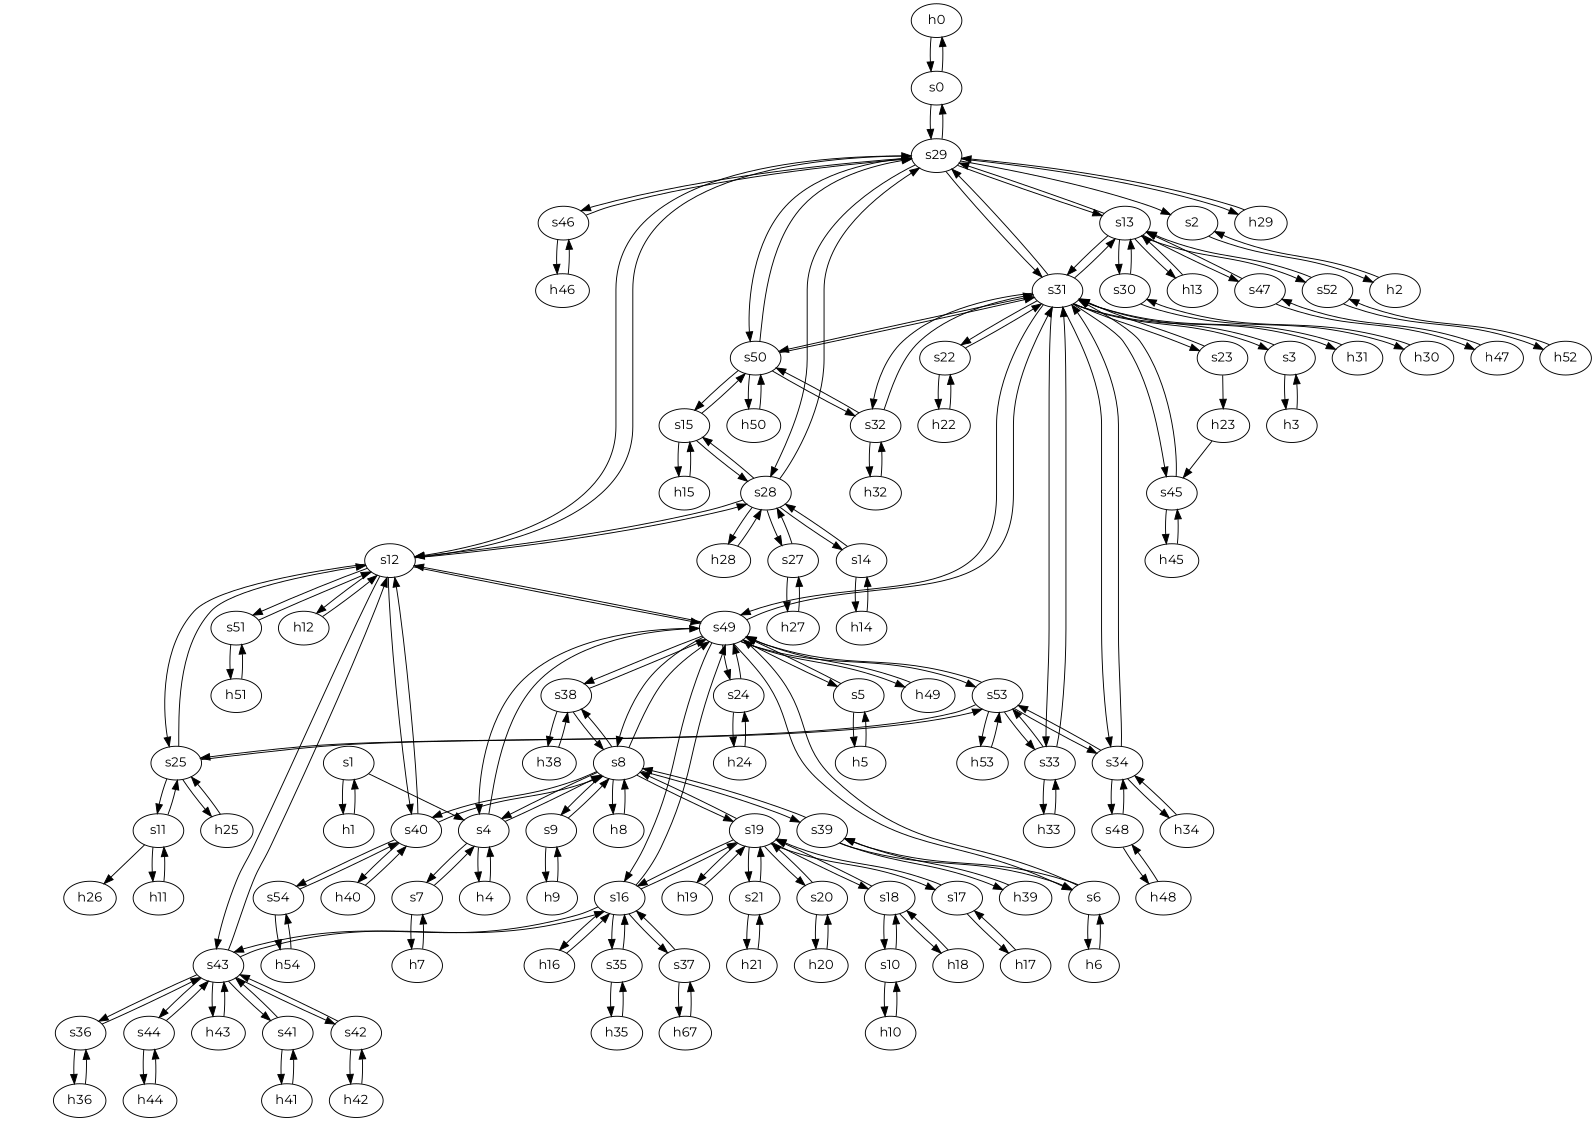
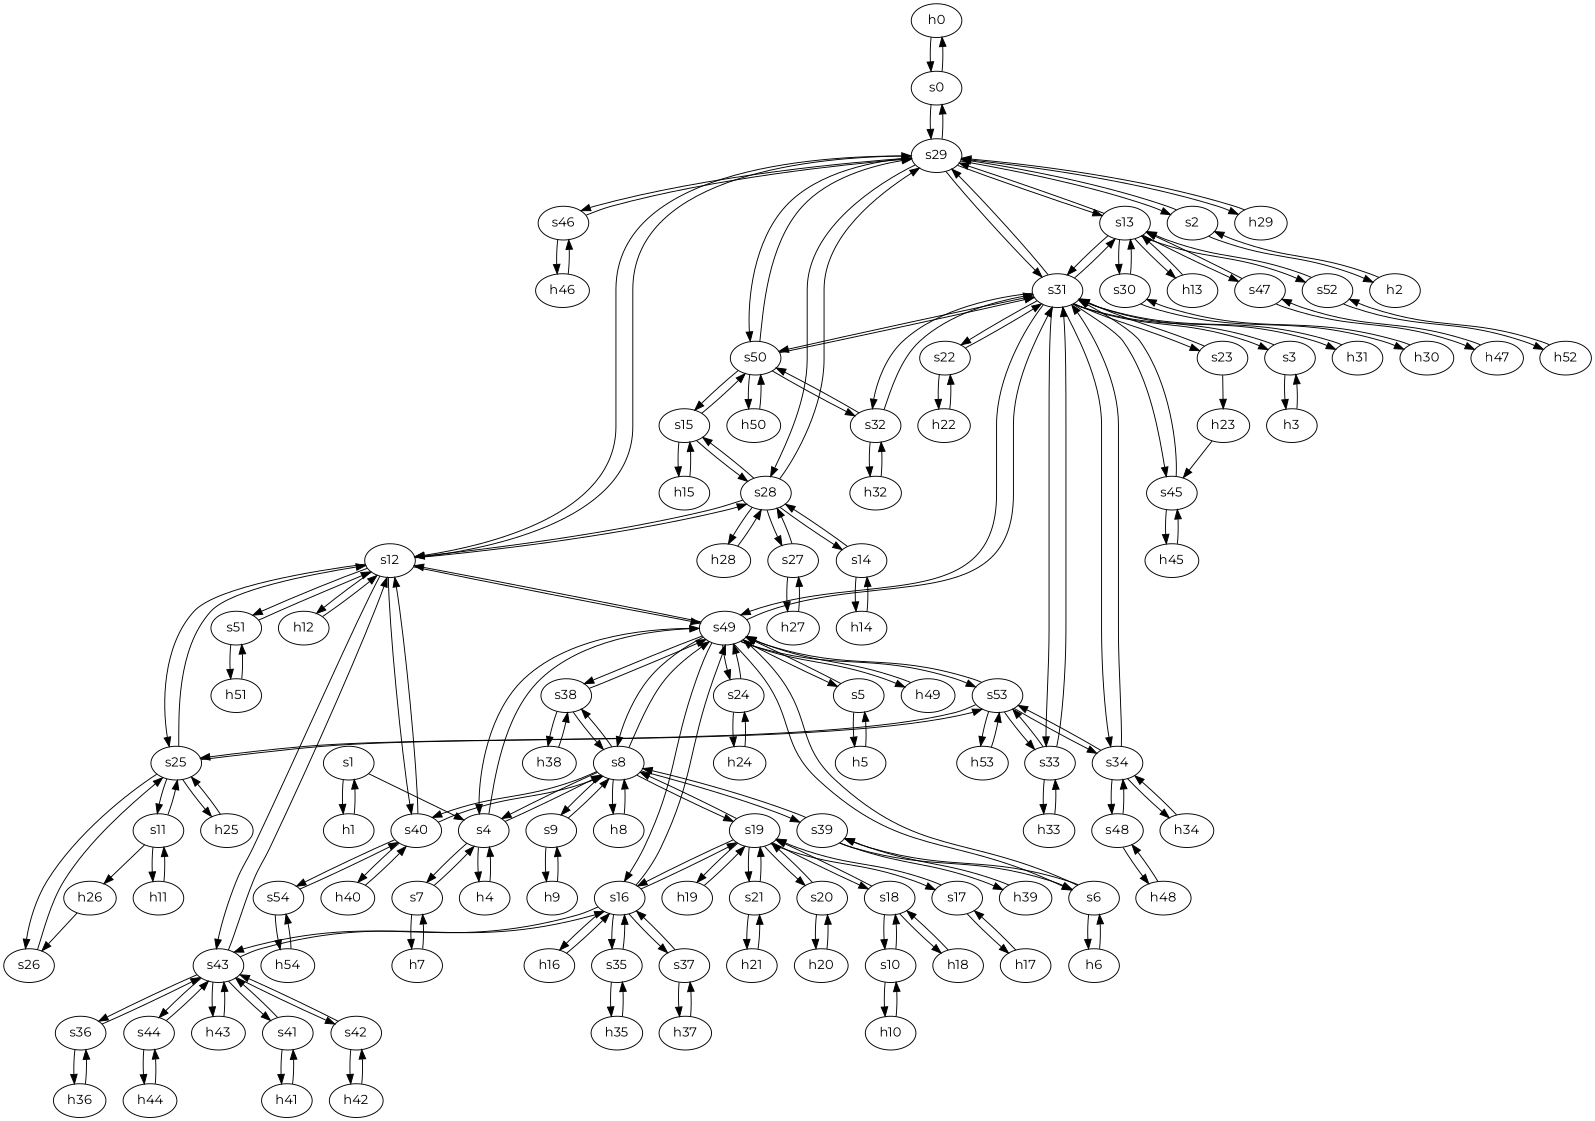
none -> (1075, 181)
none -> (29, 966)
(685, 1033) -> (685, 1033)
